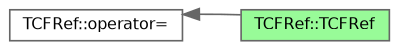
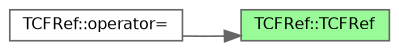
(220, 14) -> (204, 36)
